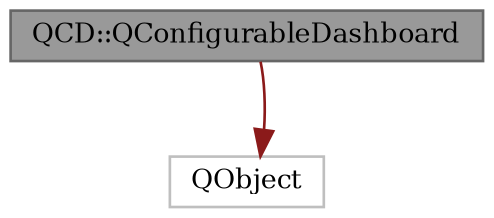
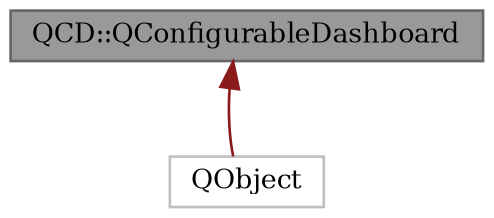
(264, 96) -> (229, 123)
